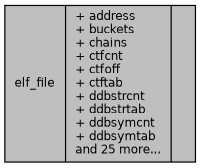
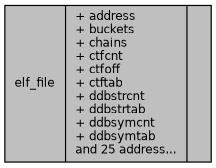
(118, 150) -> (126, 150)
